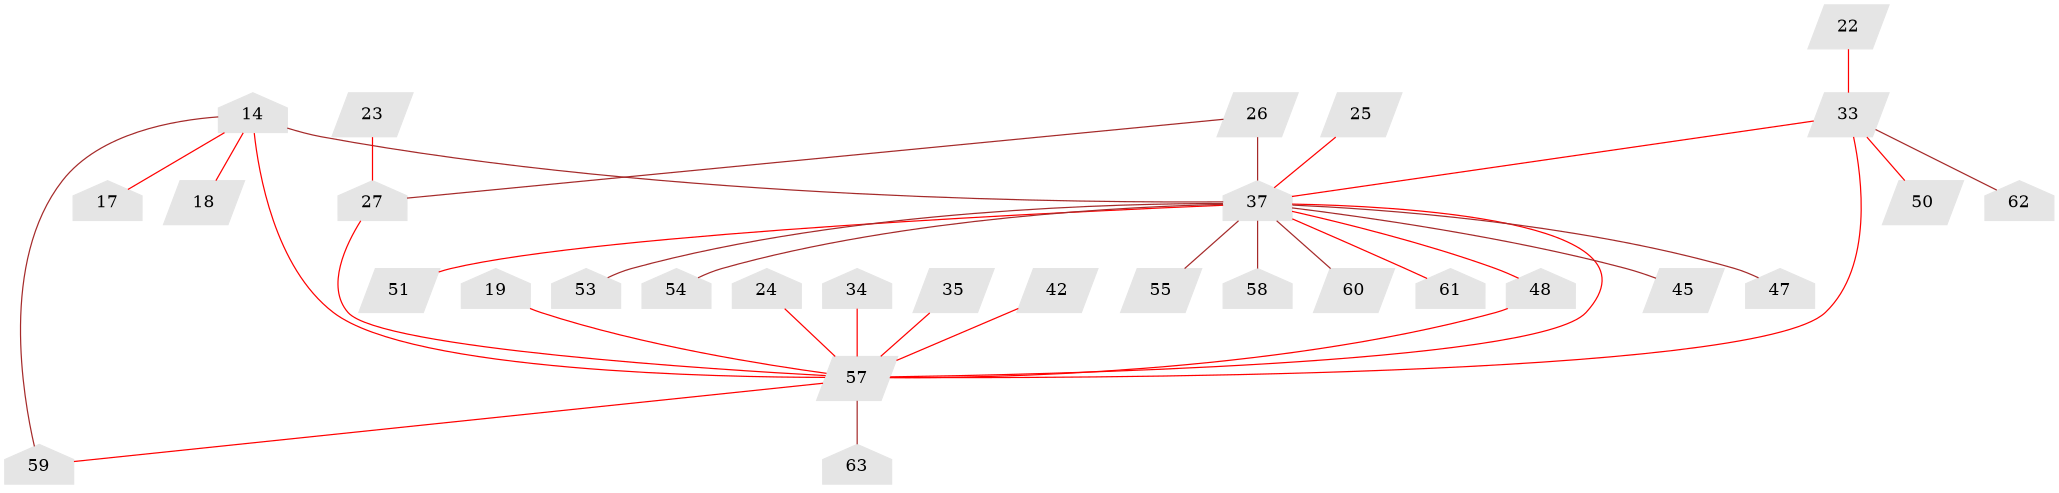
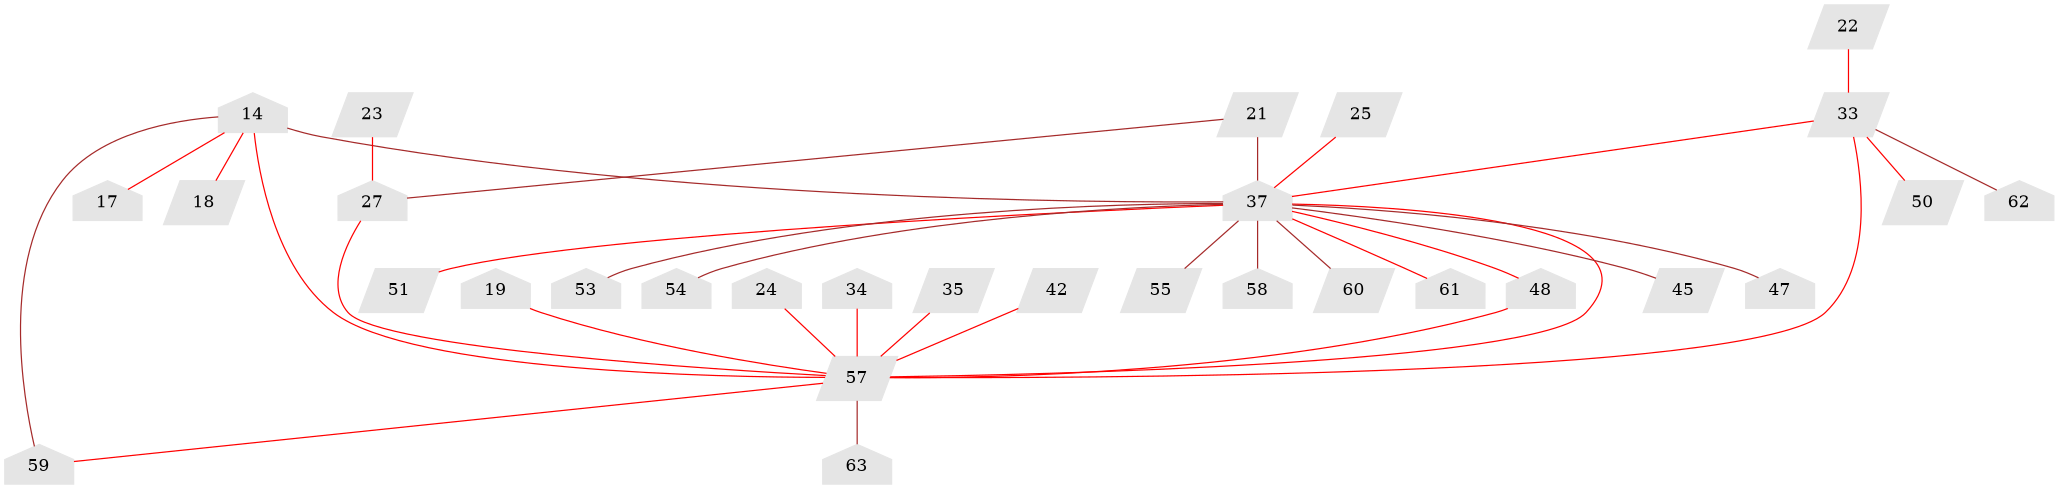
(1258, 115) -> (1258, 115)
